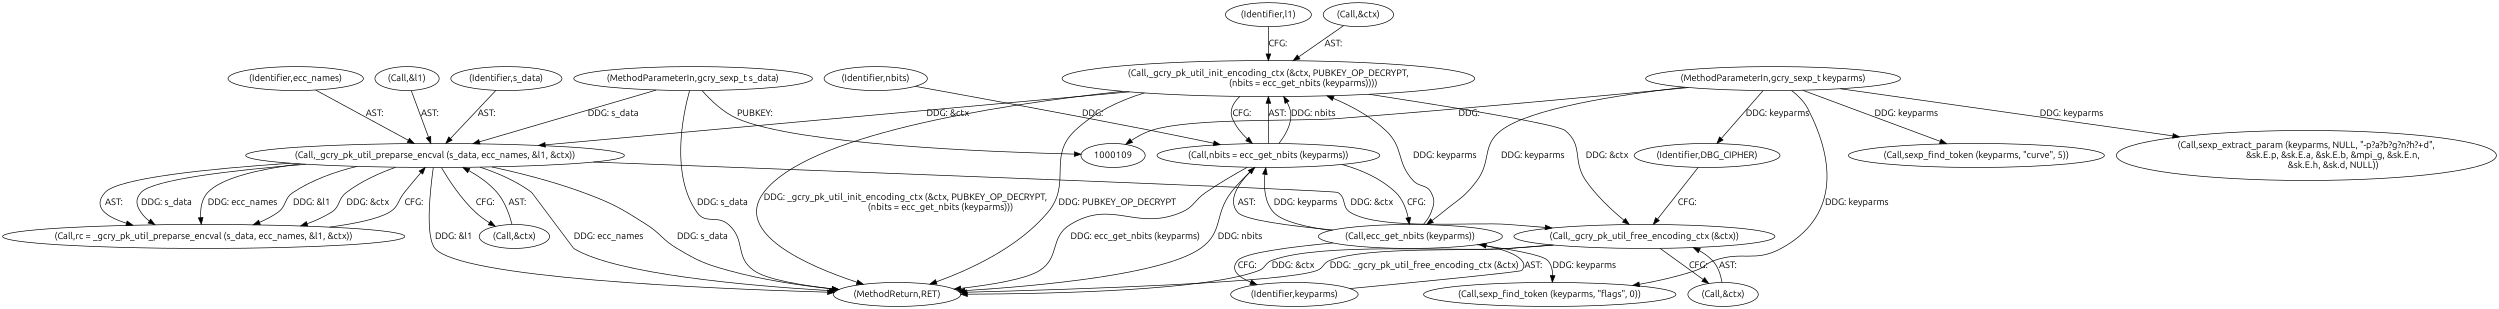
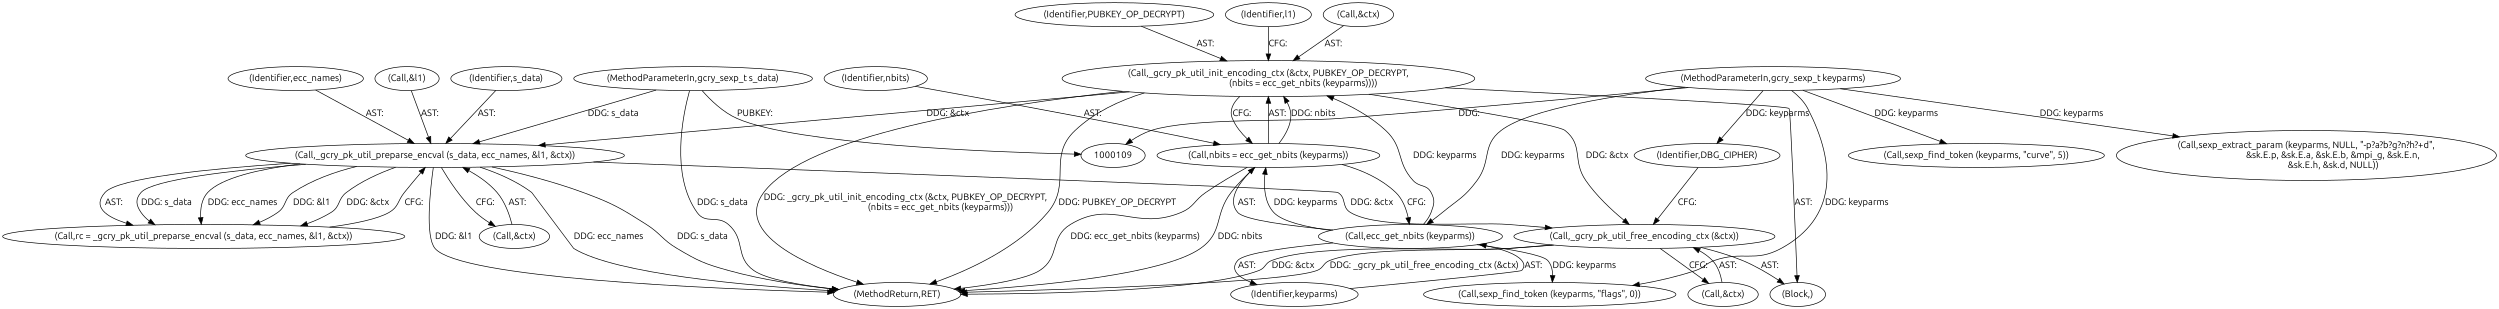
none -> (1114, 15)
(1094, 113) -> (1094, 113)
(1248, 265) -> (1248, 265)
none -> (1798, 294)
